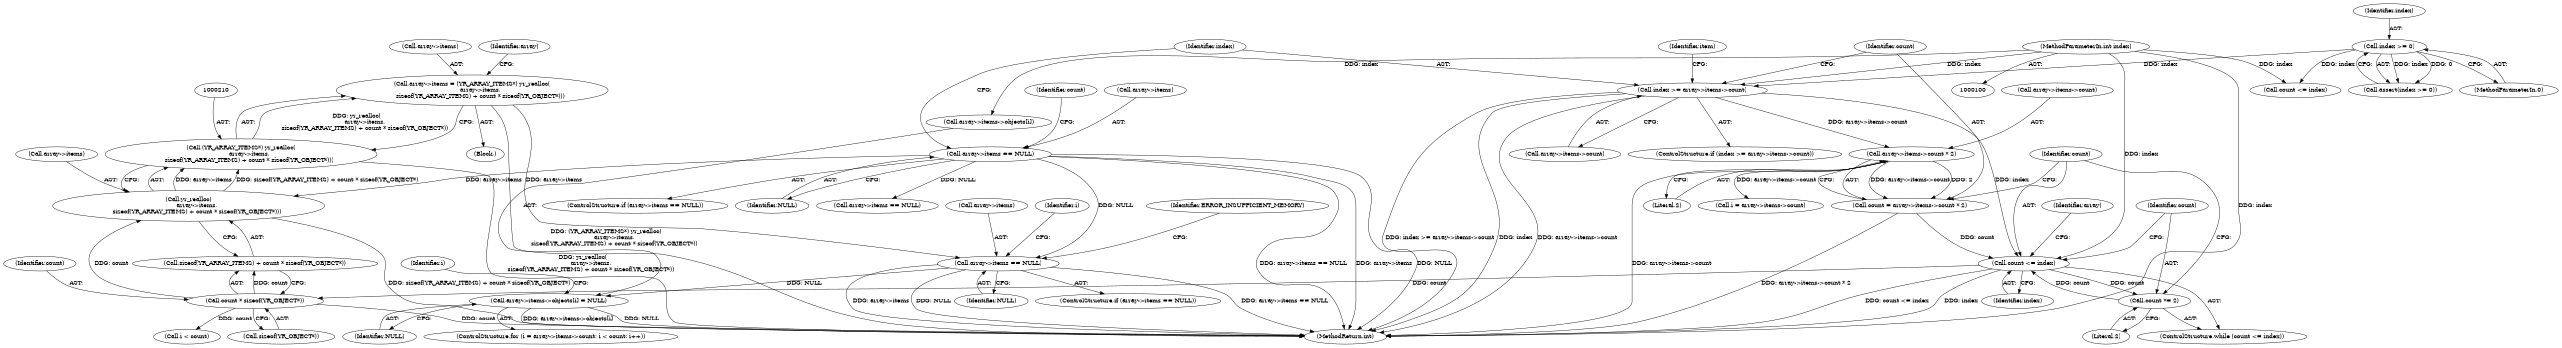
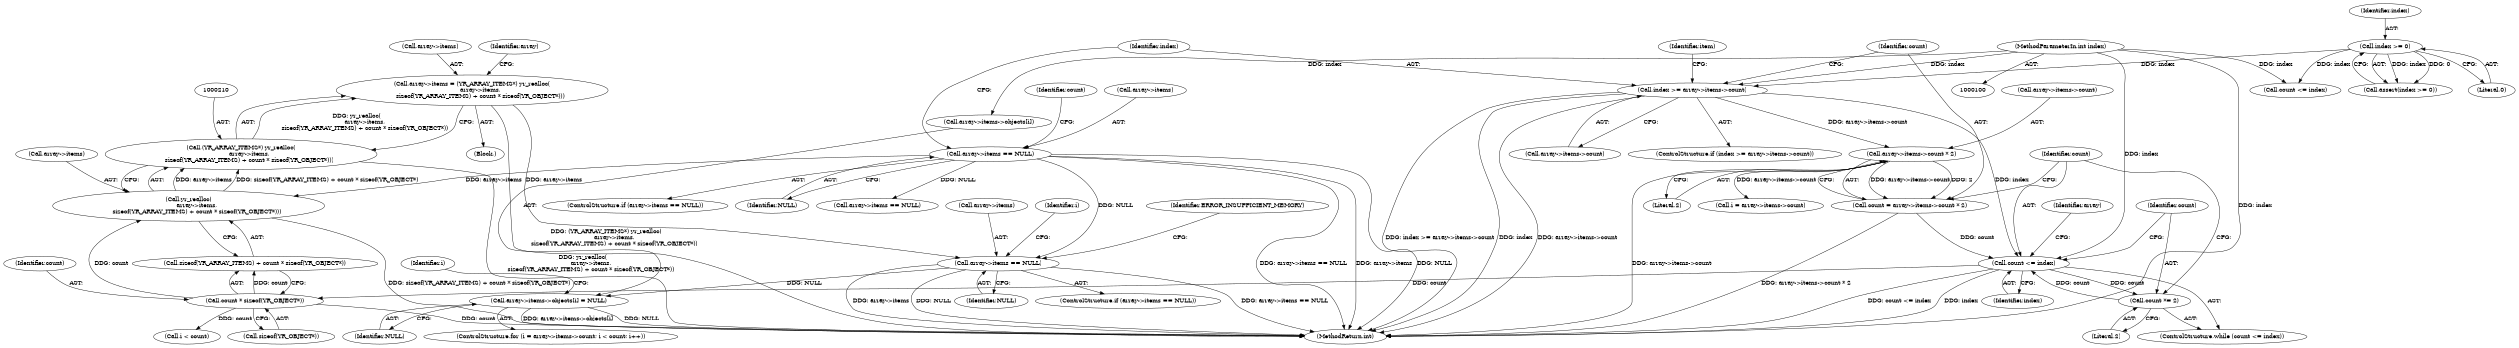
(2509, 90) -> (2492, 90)
